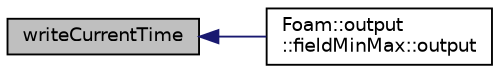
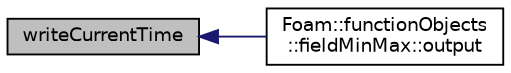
(379, 37) -> (385, 37)
